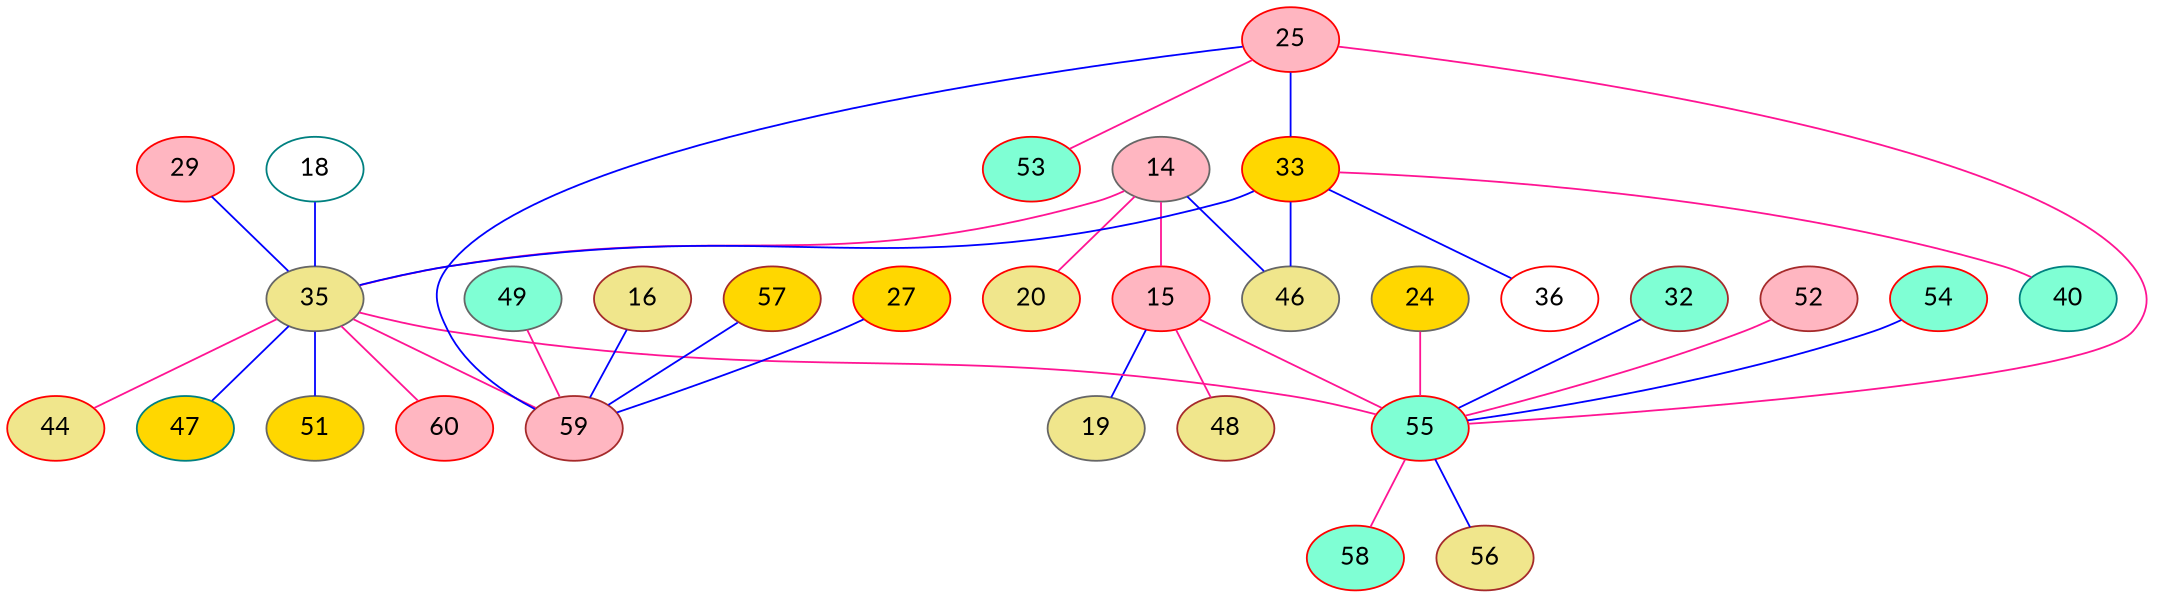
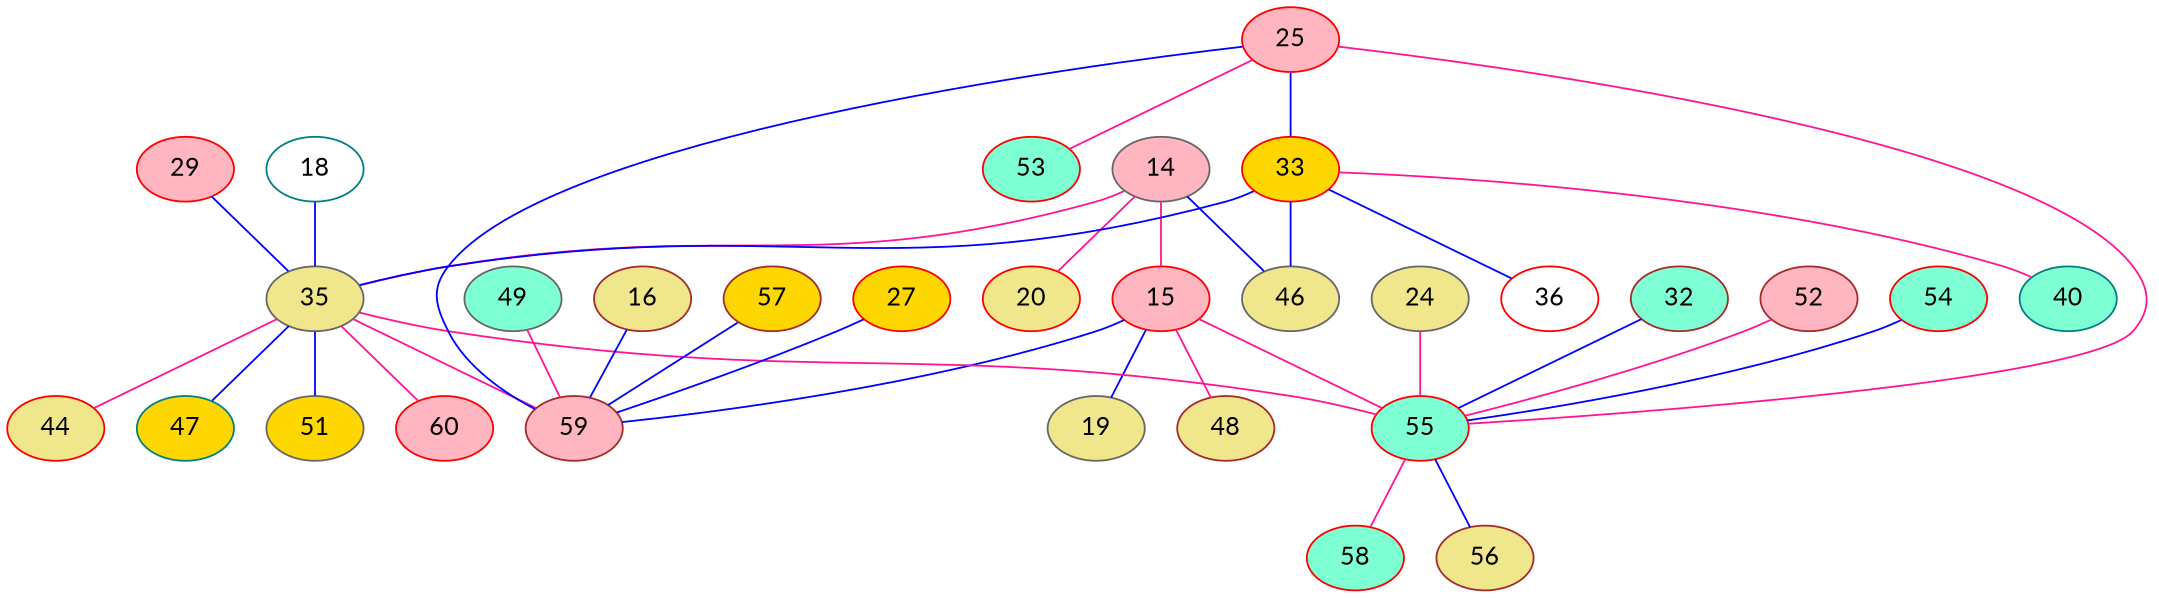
(1420, 299) -> (1420, 299)
none -> (876, 385)
